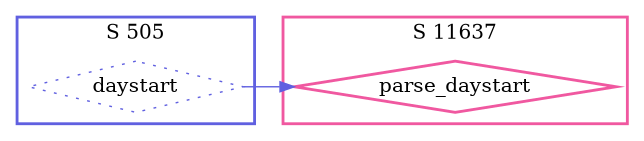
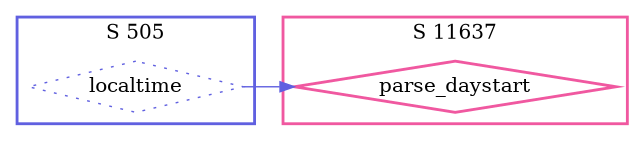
(136, 87) -> (136, 87)
